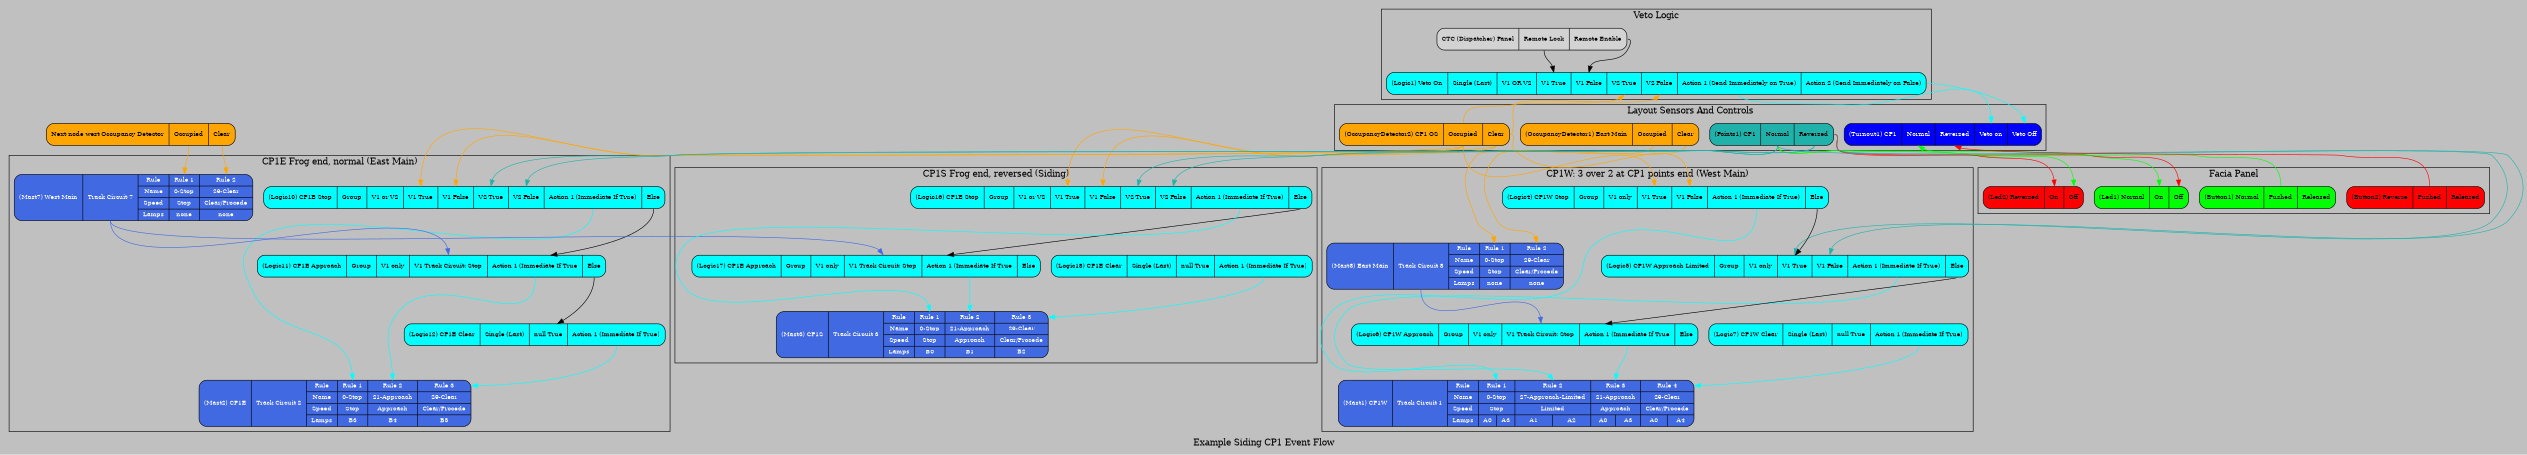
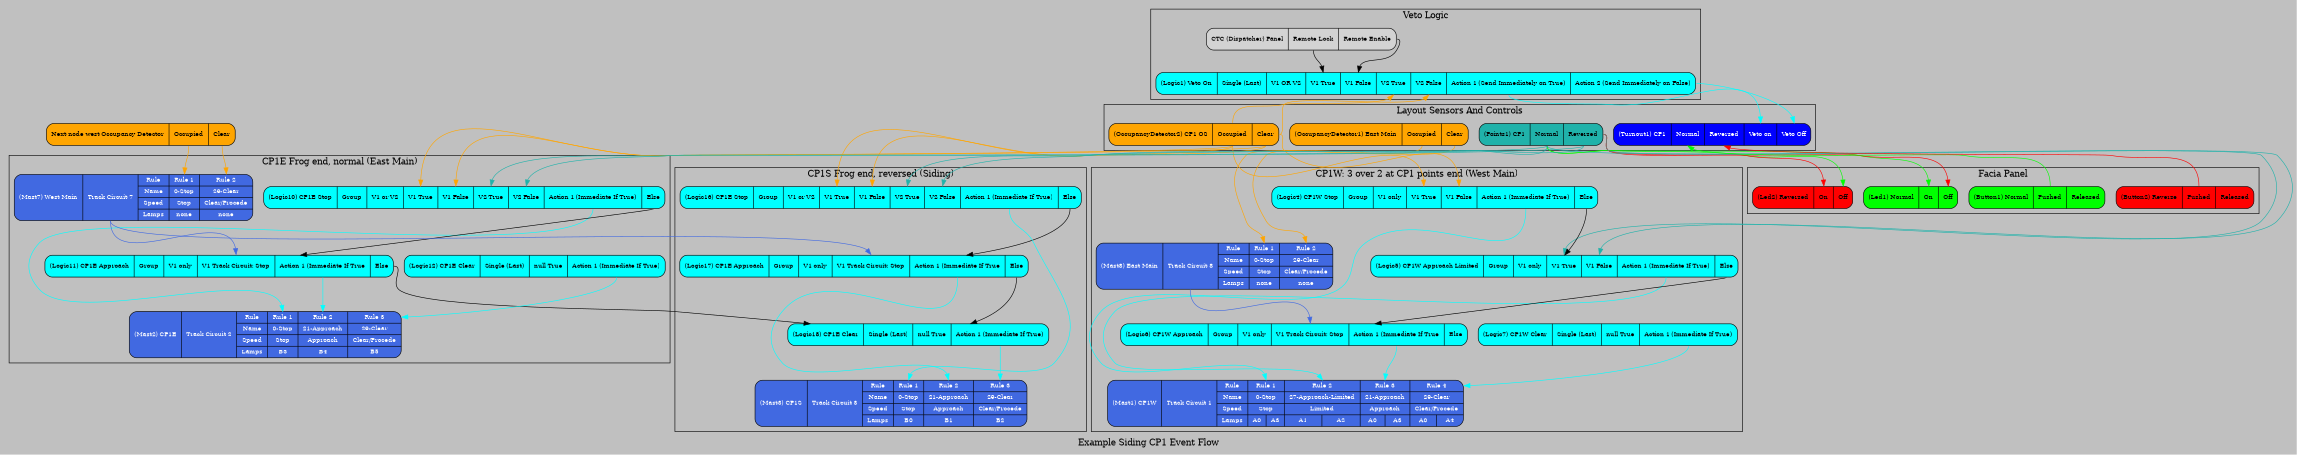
(584, 303) -> (587, 309)
none -> (1004, 306)
